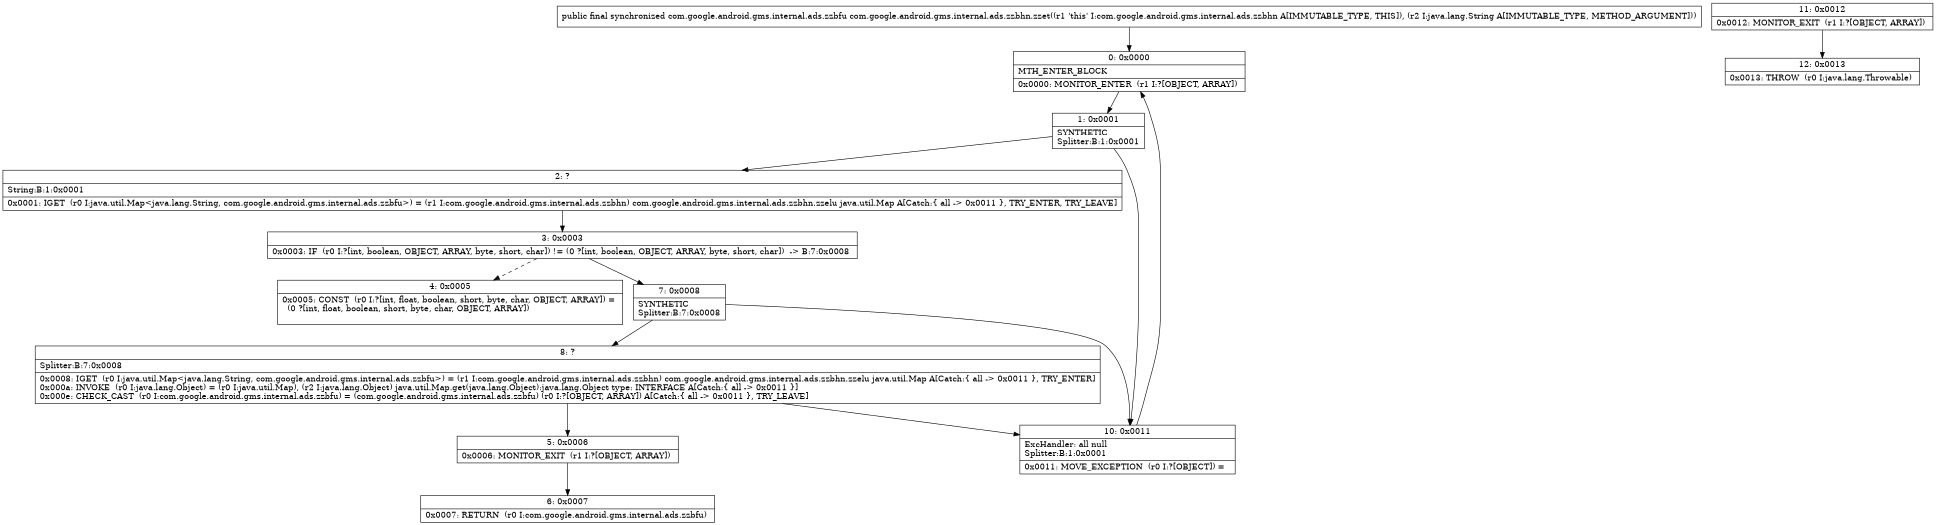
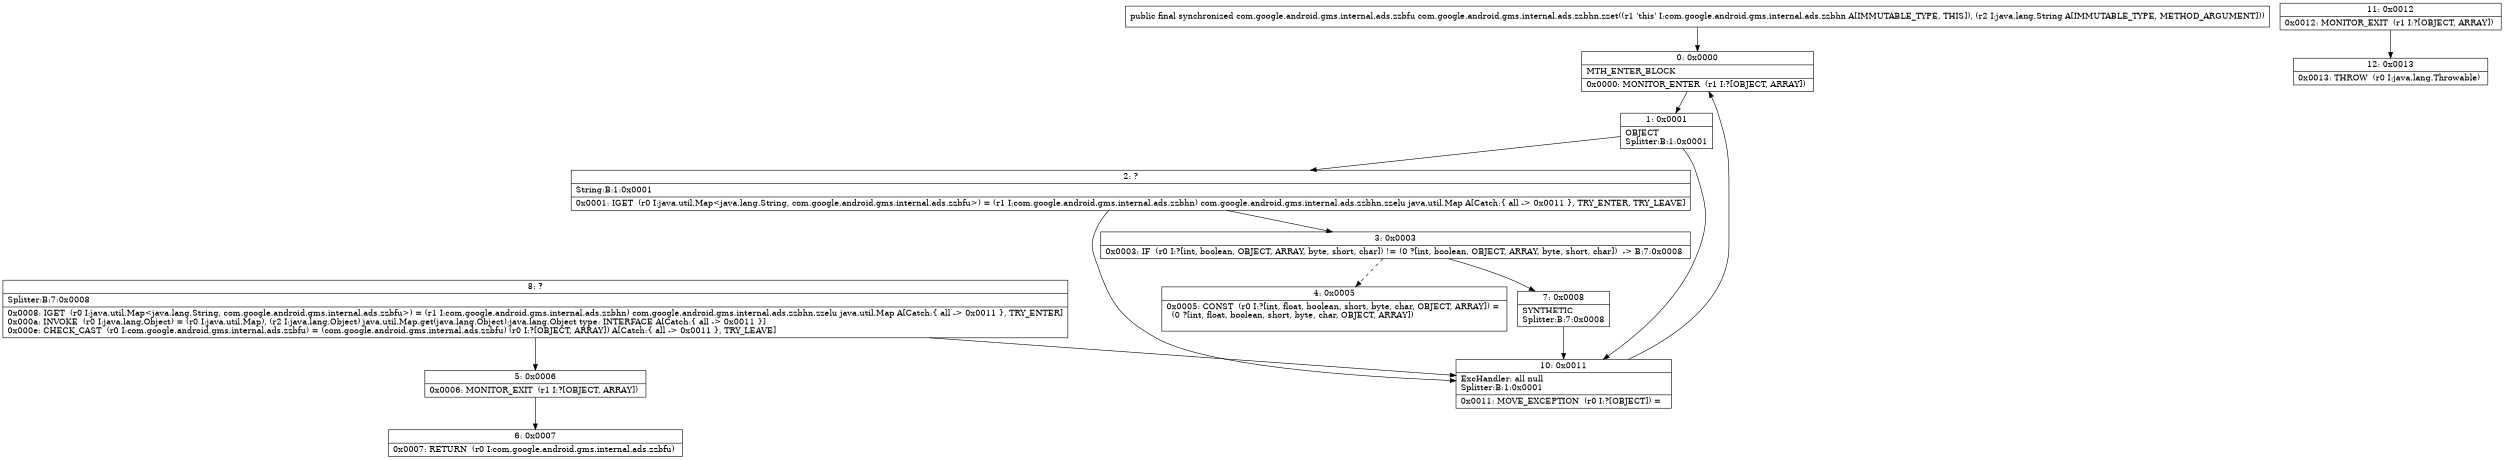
(1083, 133) -> (1642, 133)
(635, 331) -> none
none -> (1191, 351)
